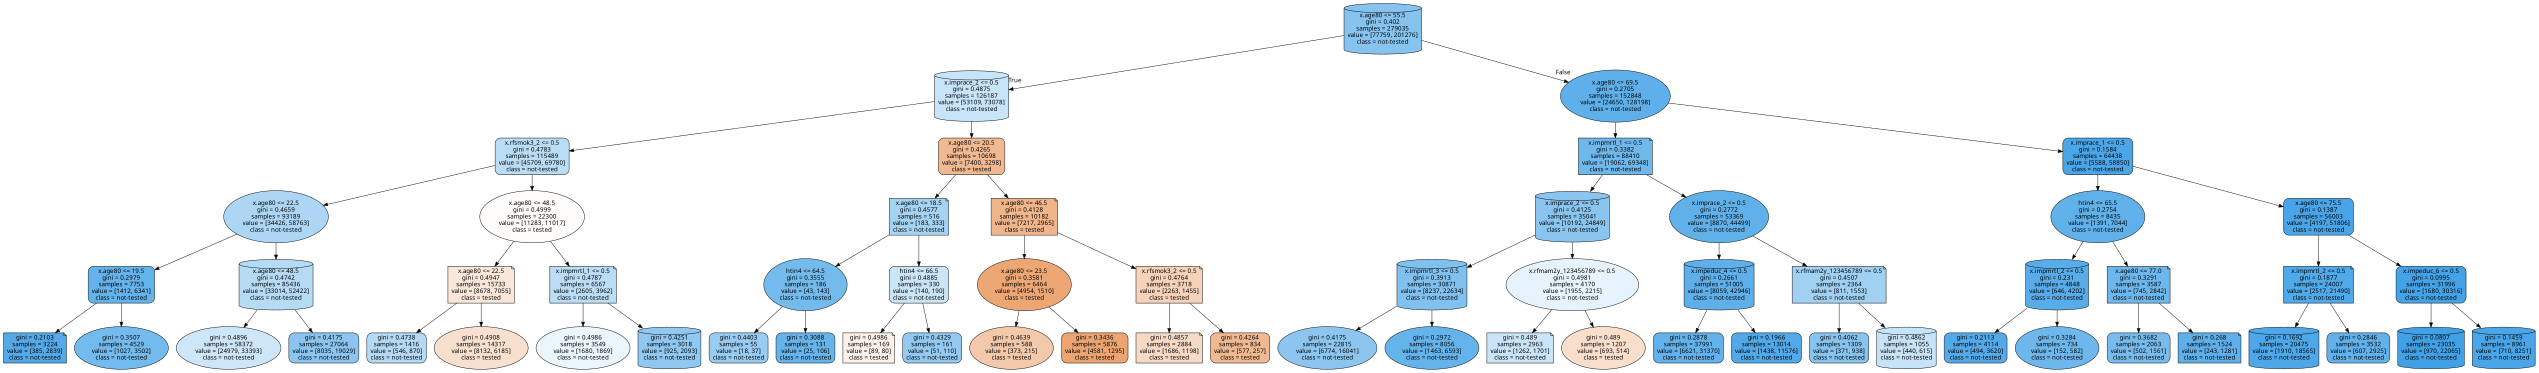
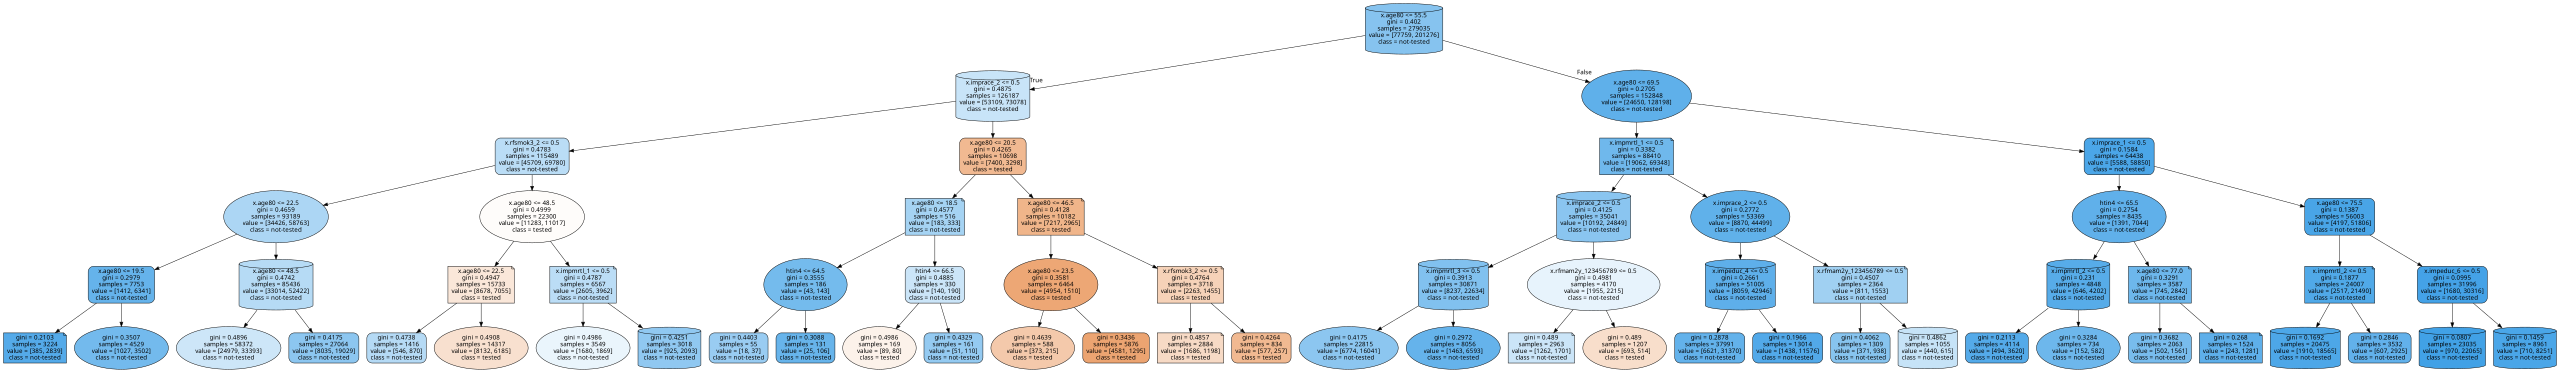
(869, 348) -> (879, 348)
